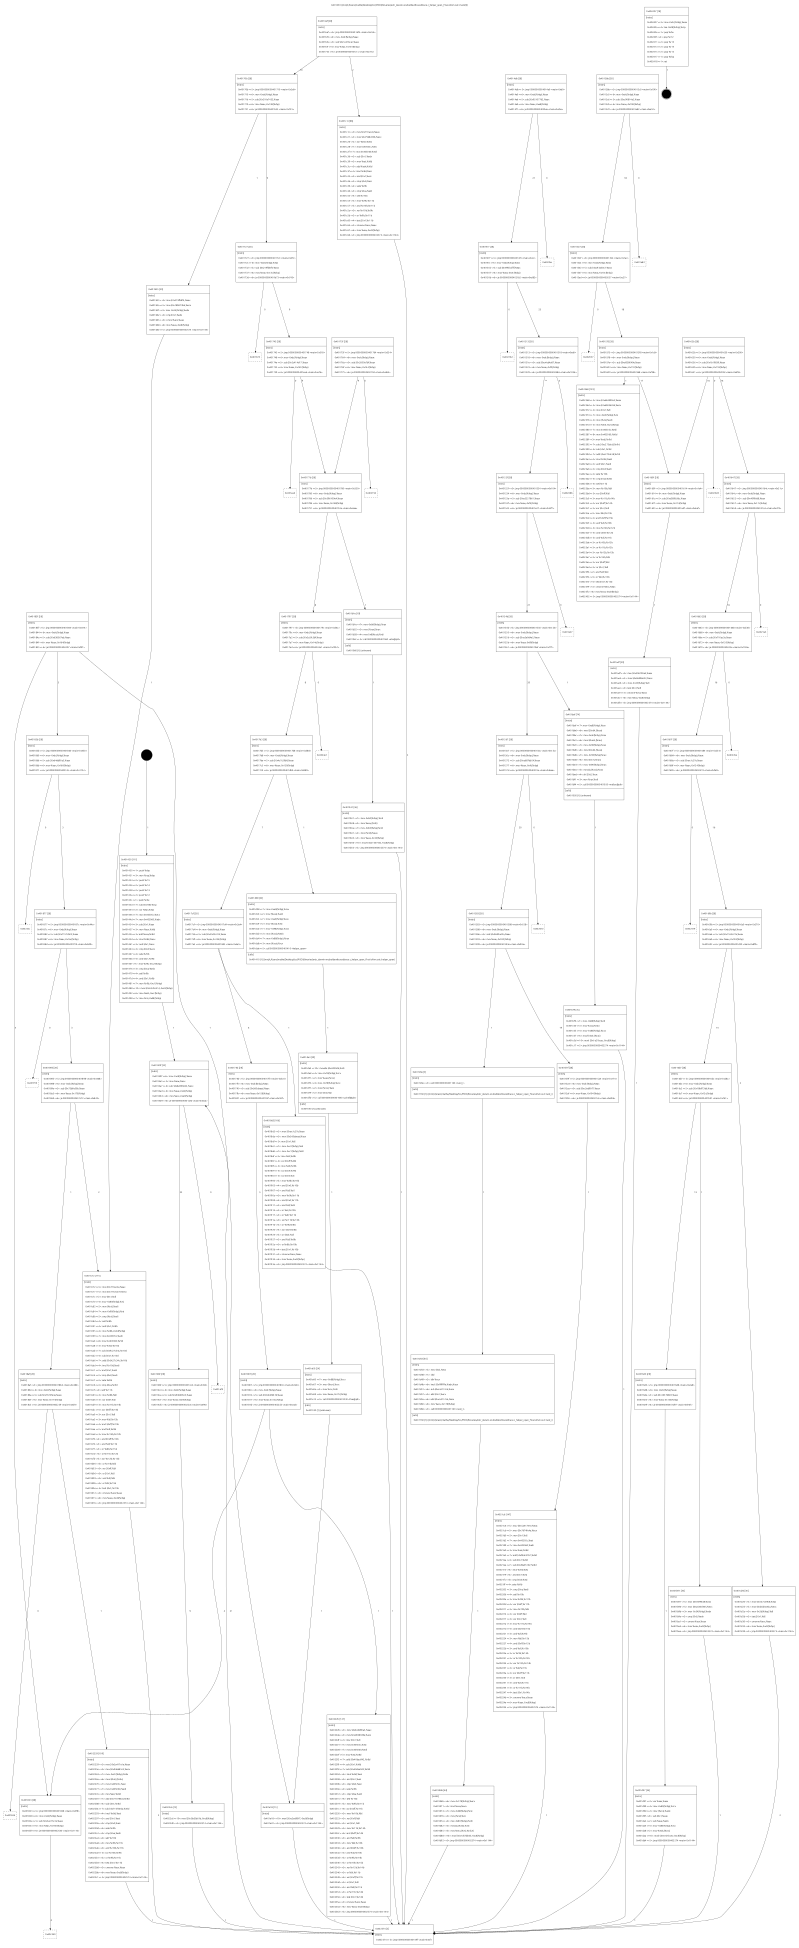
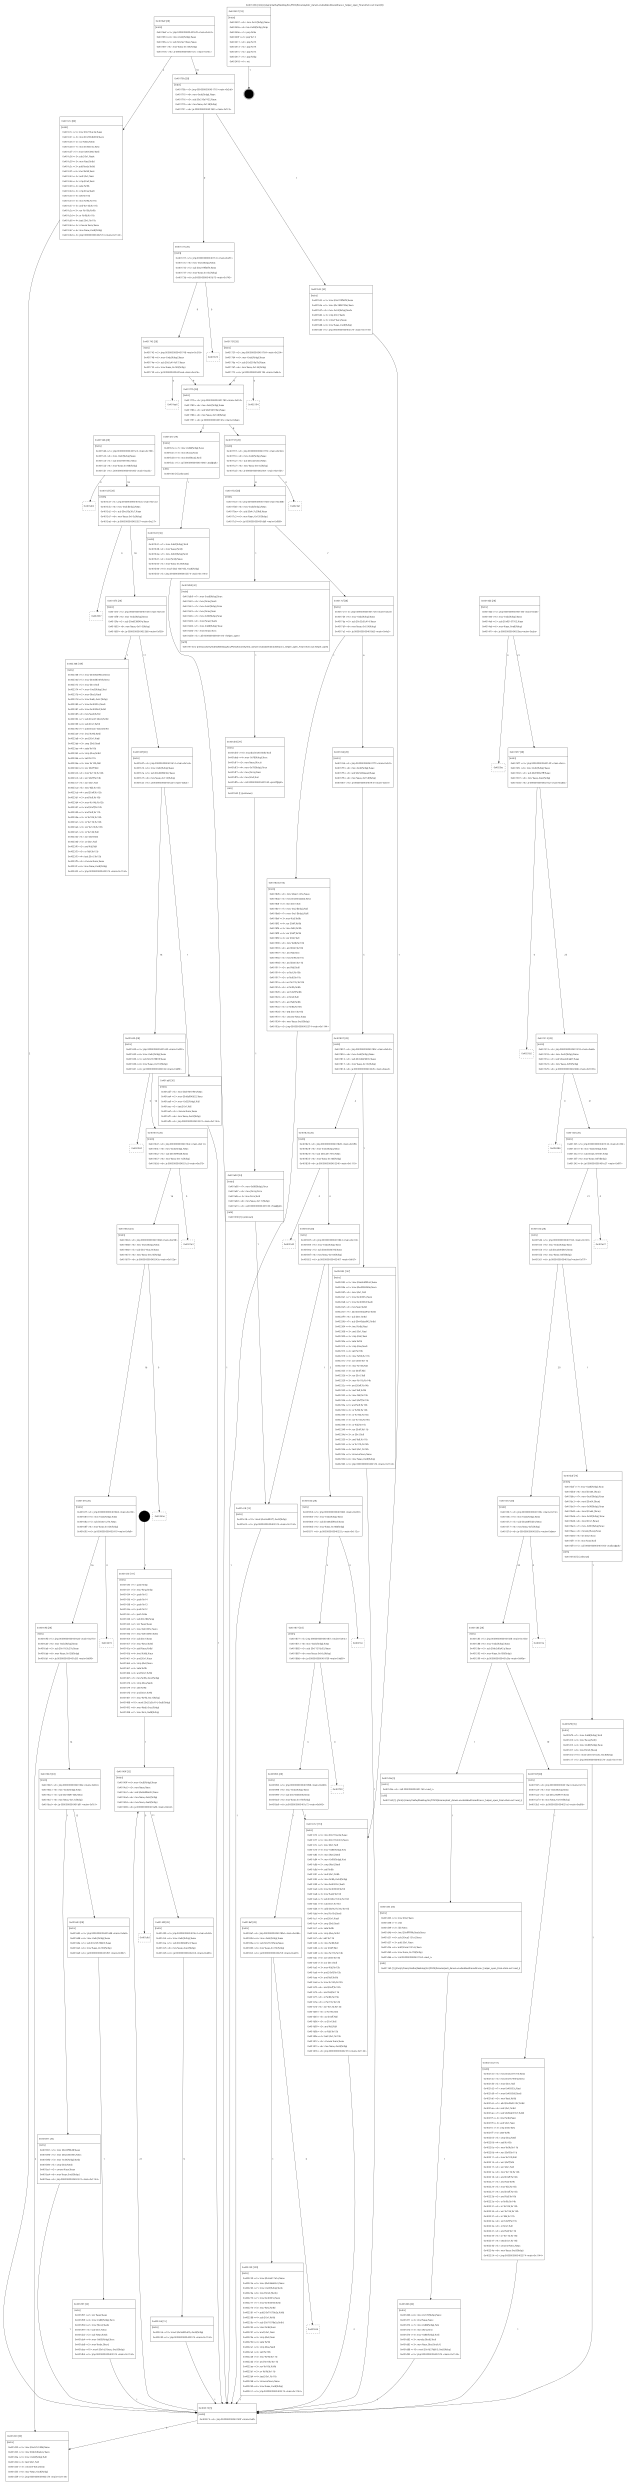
(694, 424) -> (158, 910)
(14, 1221) -> (328, 1196)
(724, 1913) -> (134, 2435)
